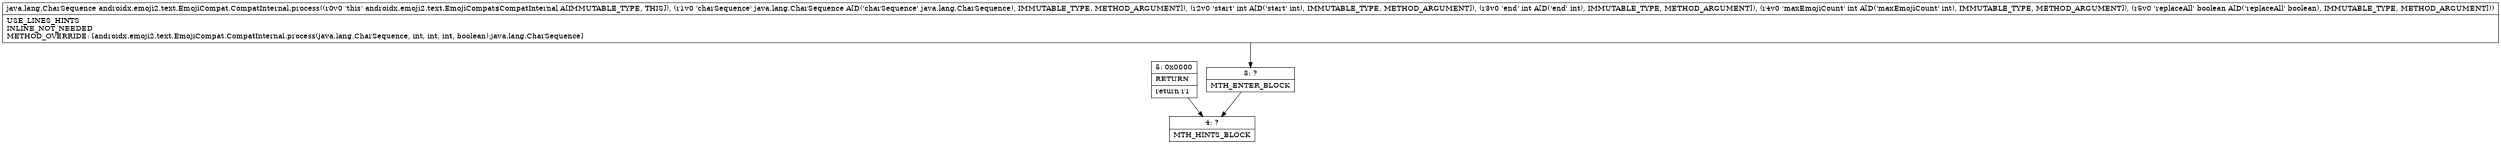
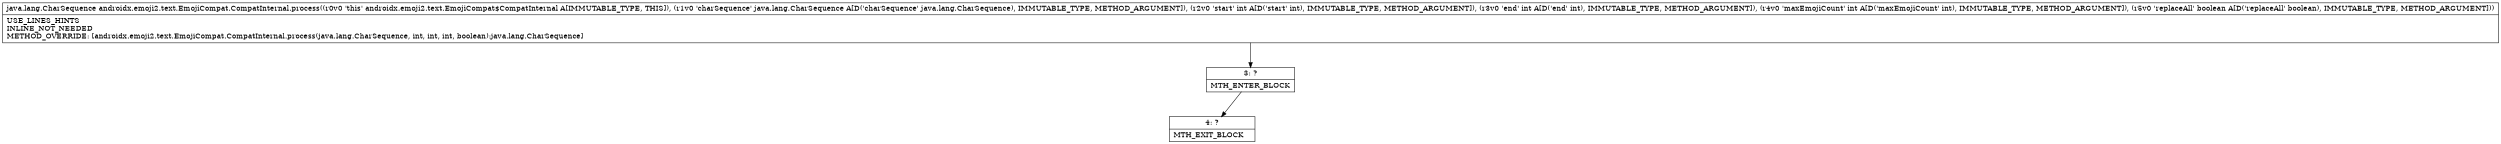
(1174, 80) -> none
(1212, 135) -> (1209, 135)
